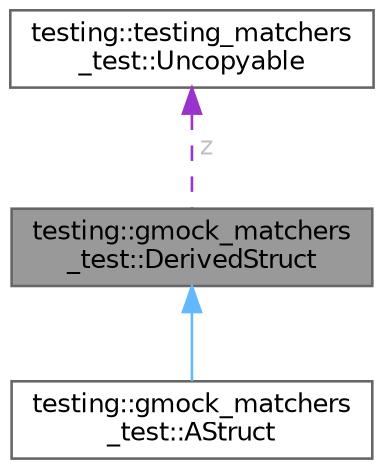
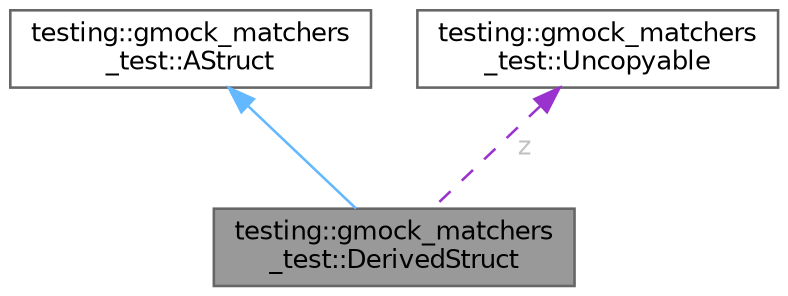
(192, 49) -> (598, 49)
(192, 347) -> (302, 157)
